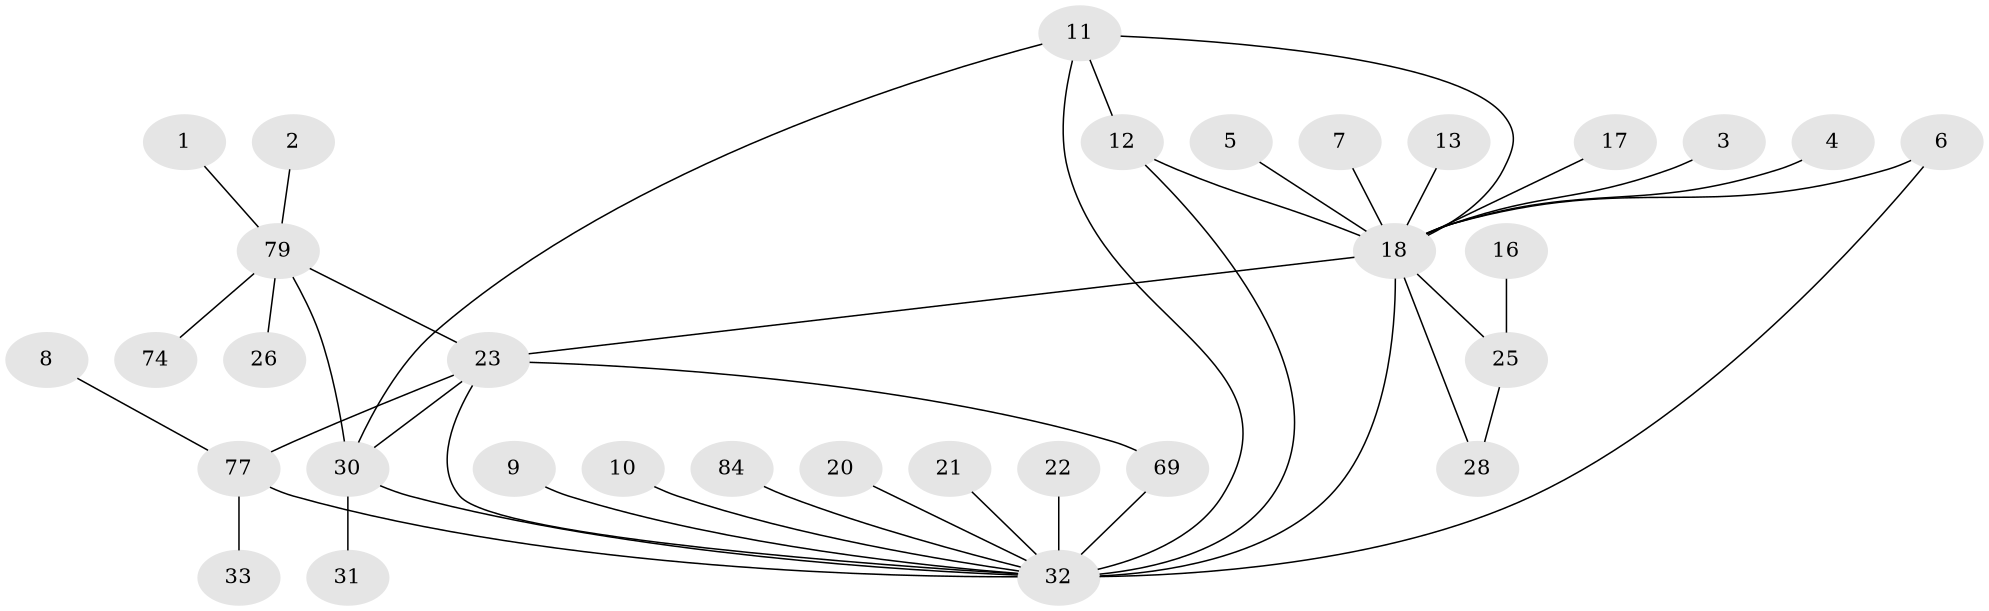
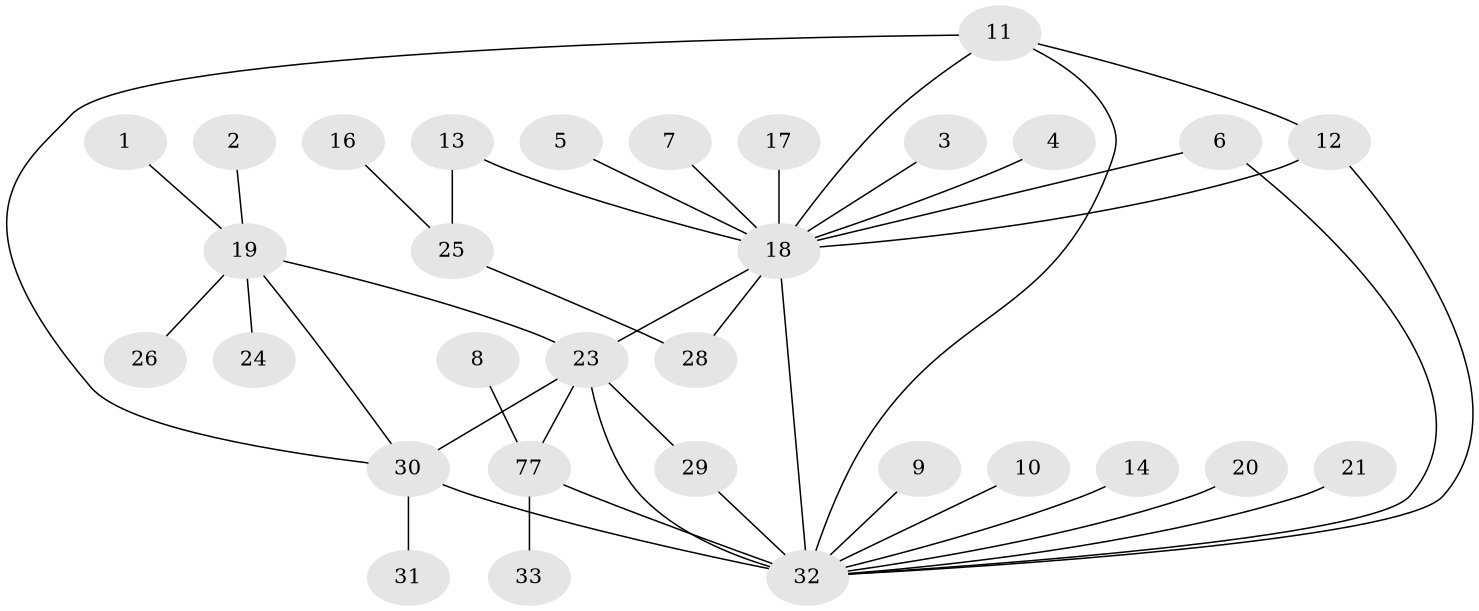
(278, 251) -> (245, 251)
(1451, 306) -> (452, 197)
(156, 360) -> (254, 360)
(732, 469) -> (1137, 469)
(1059, 469) -> none
(1168, 469) -> (696, 469)
